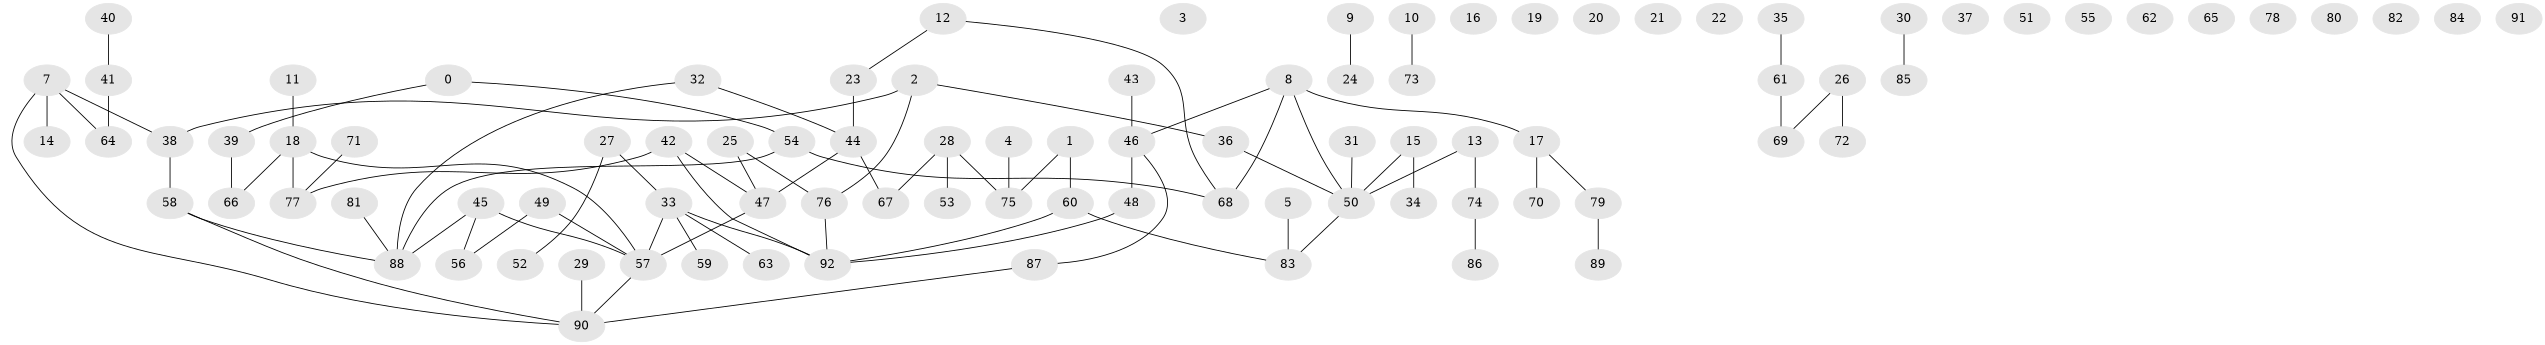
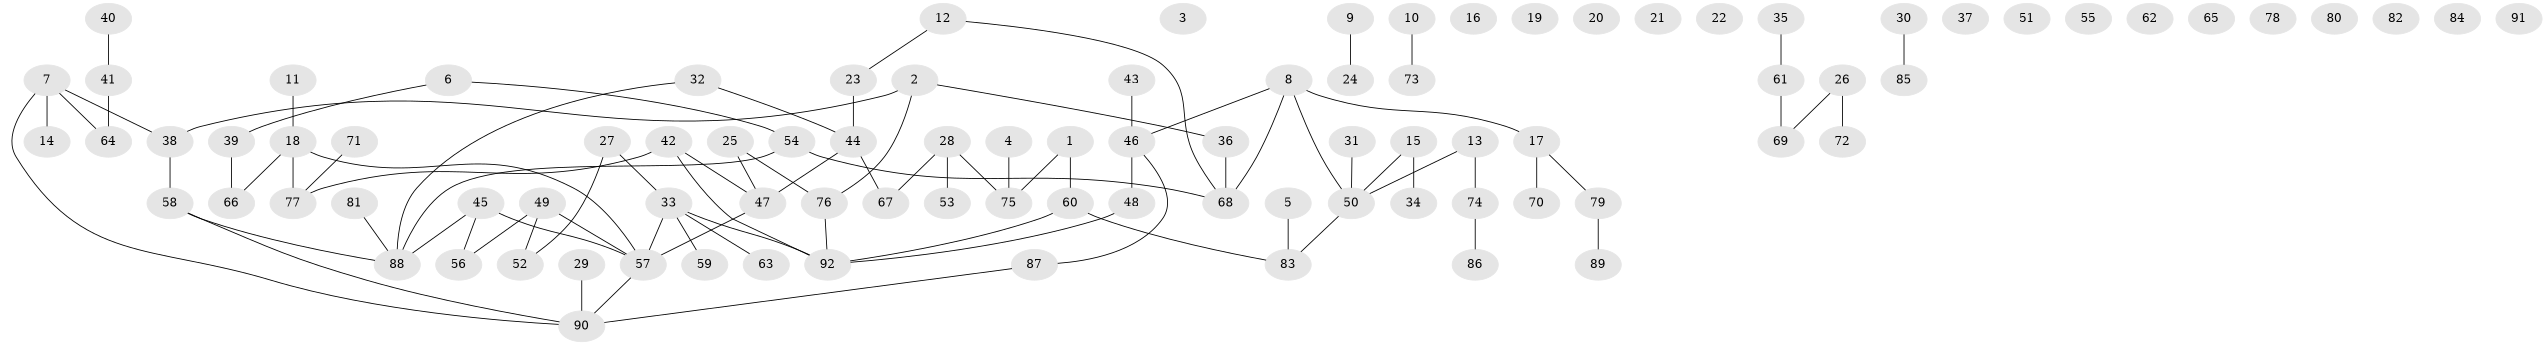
(448, 80) -> (448, 80)
(1289, 173) -> (1226, 173)
none -> (531, 234)
